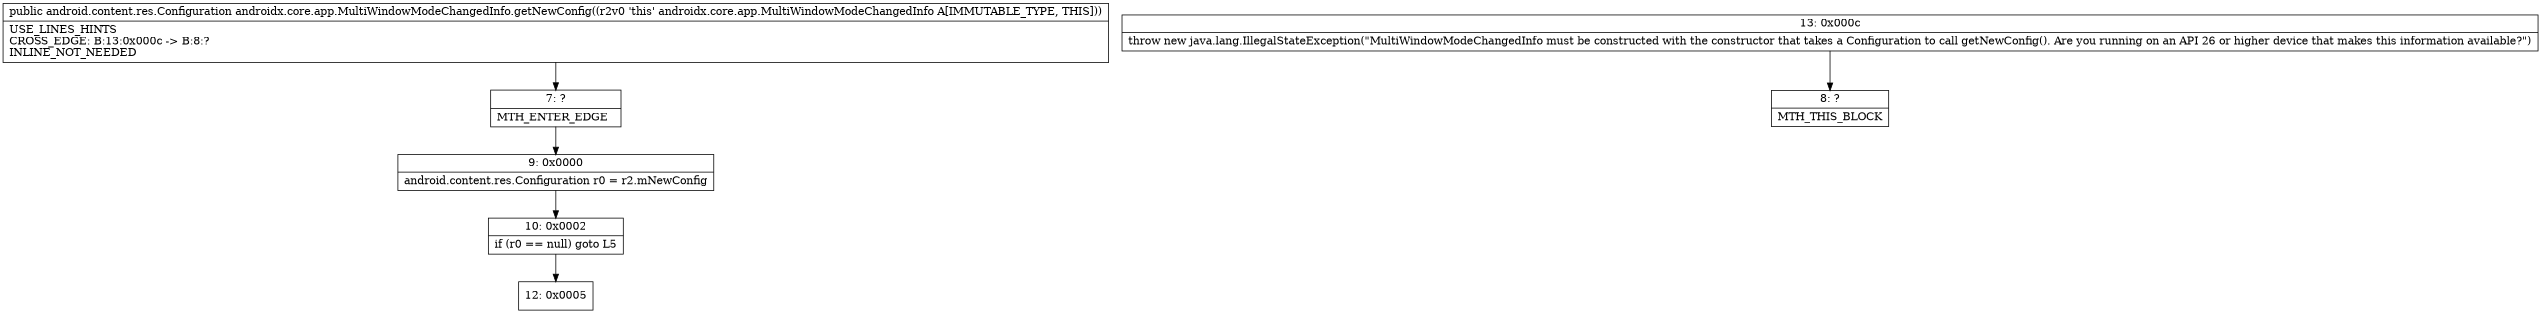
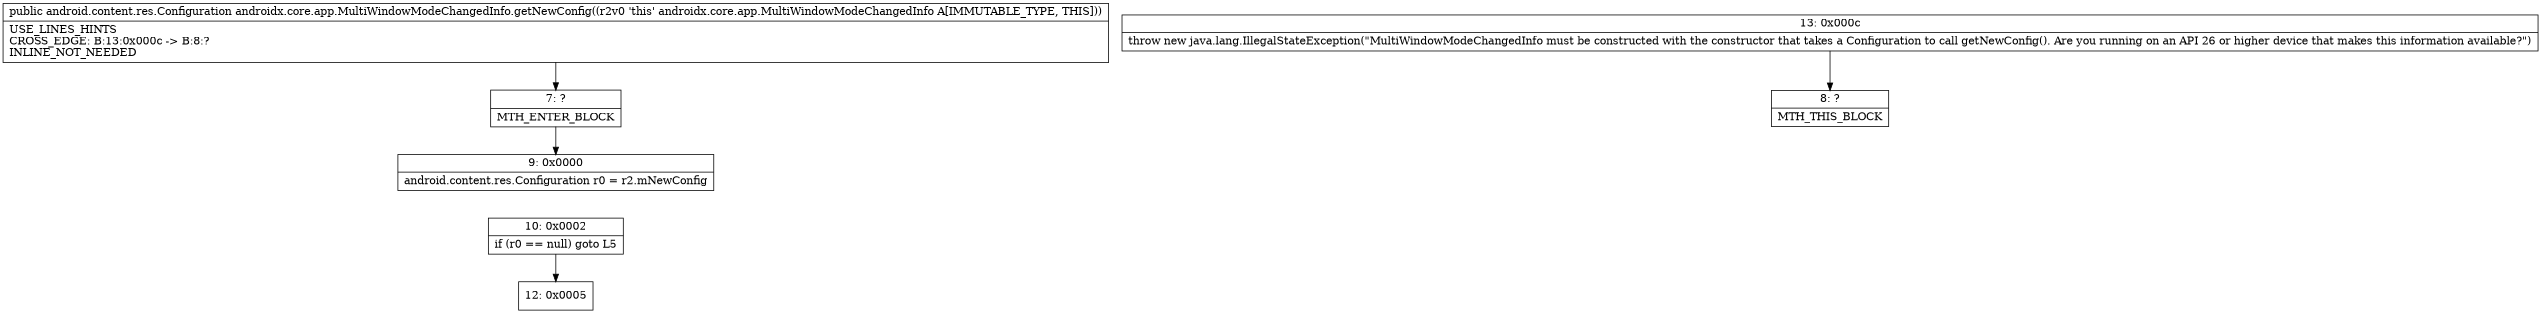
(552, 117) -> (556, 117)
(556, 200) -> none
